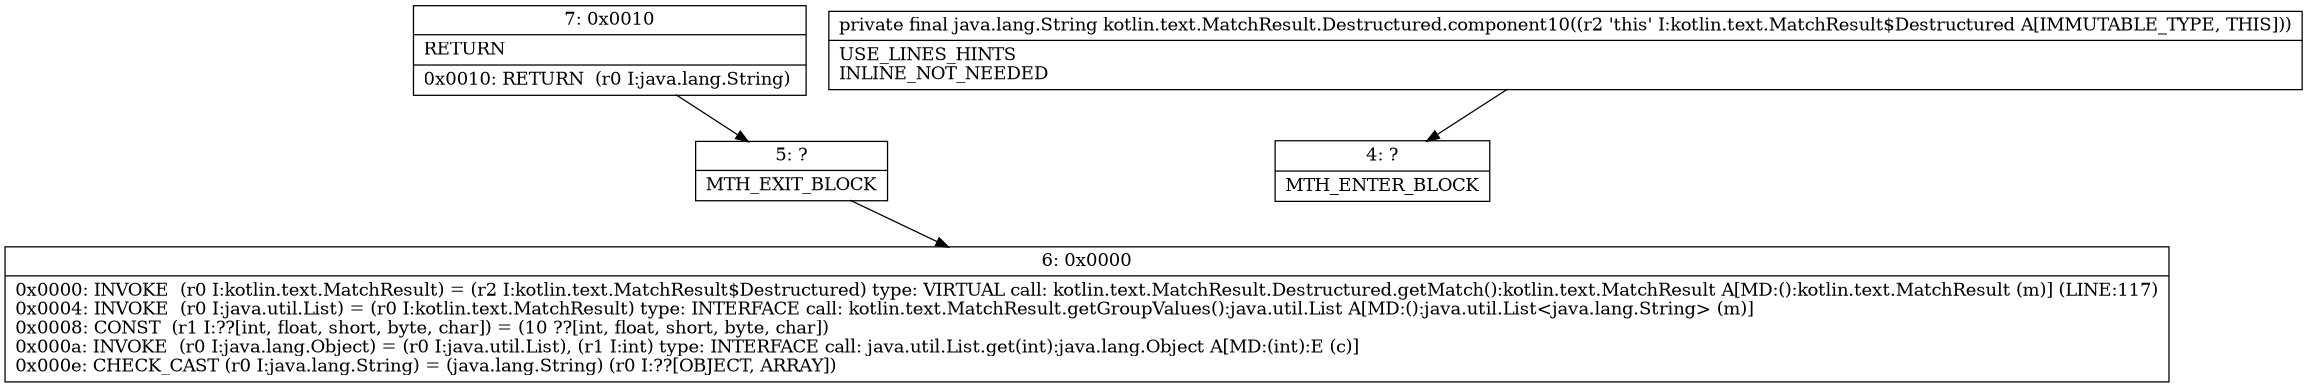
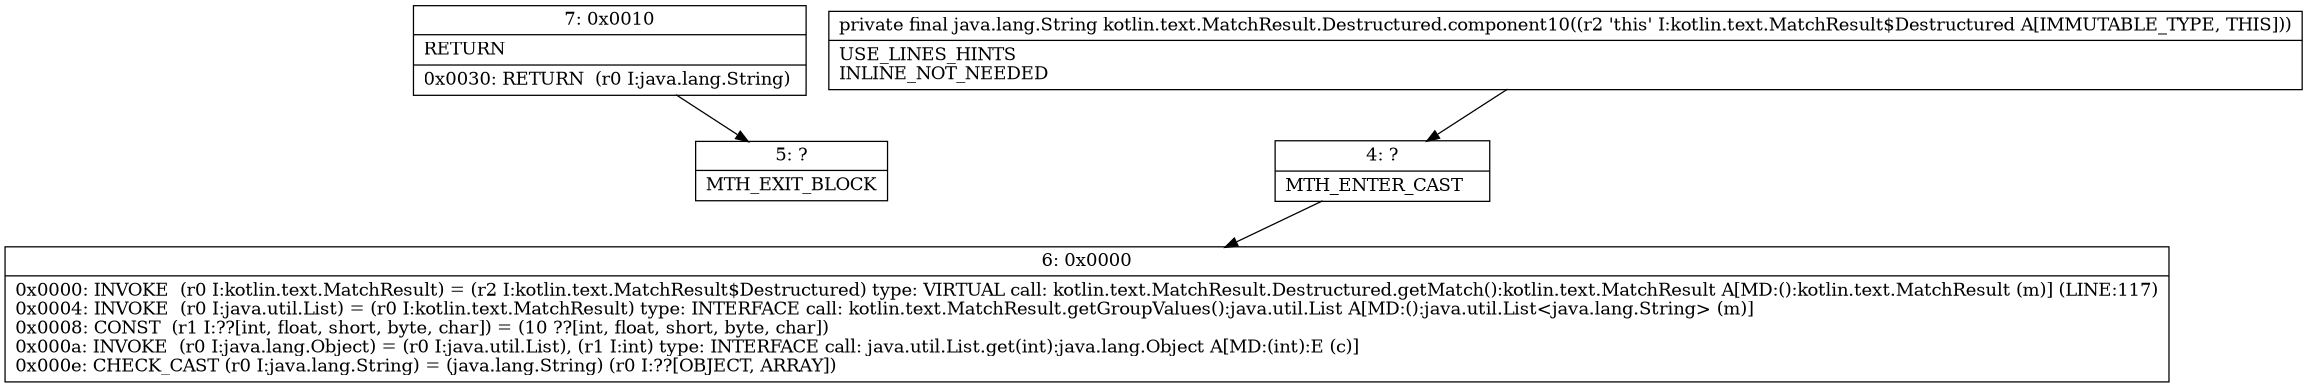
(610, 80) -> (610, 80)
(1382, 186) -> (1374, 186)
(894, 221) -> (1280, 221)
